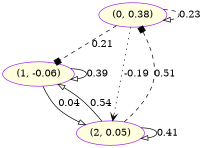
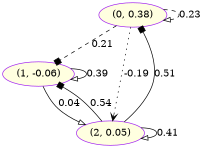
(153, 81) -> (153, 81)
(85, 103) -> (85, 103)
